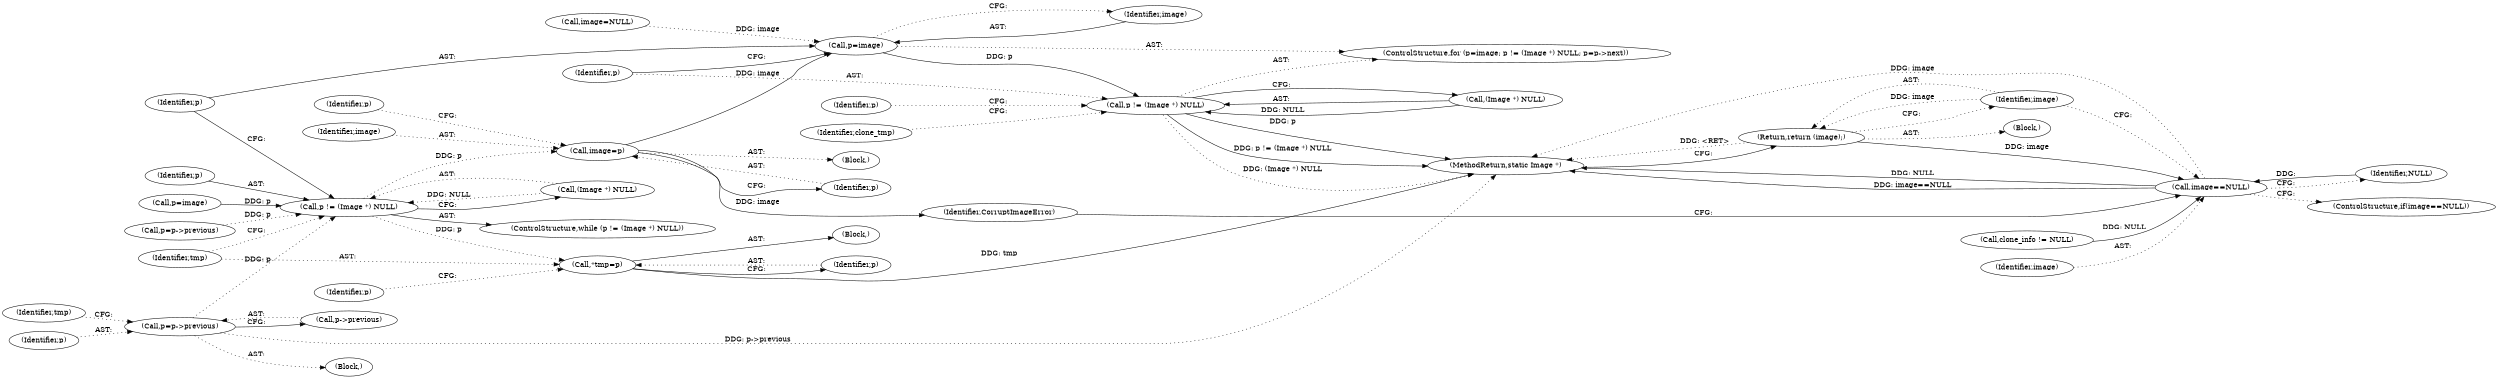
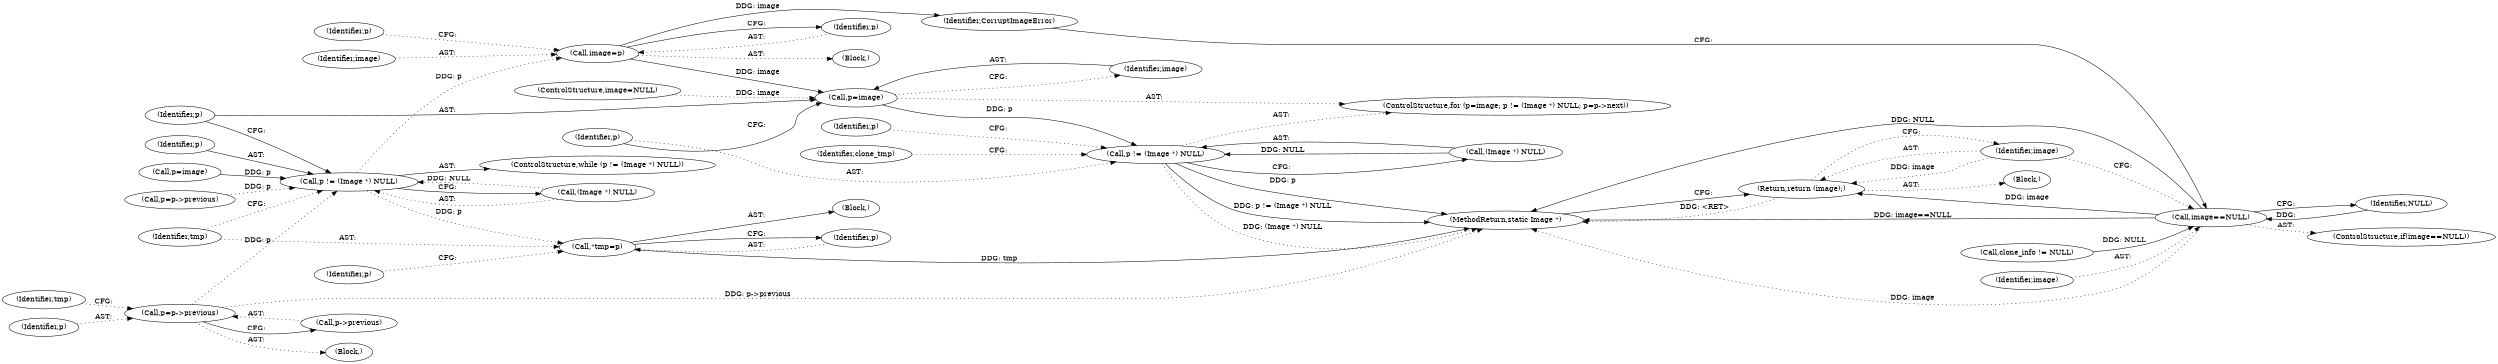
(598, 22) -> (598, 91)
(2019, 156) -> (2010, 205)
(2314, 186) -> (2302, 208)
(2287, 194) -> (2287, 226)
